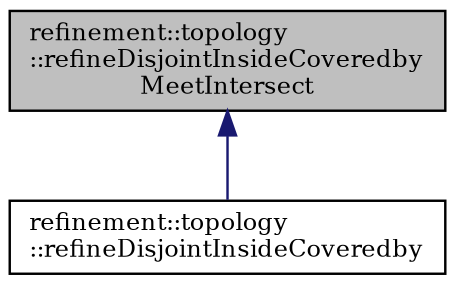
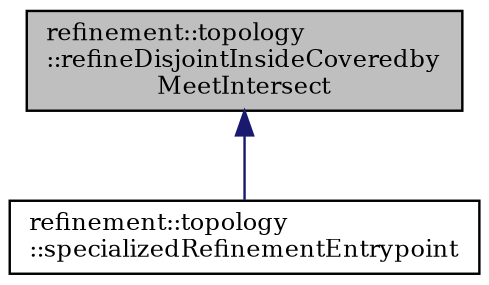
(228, 237) -> (245, 237)
